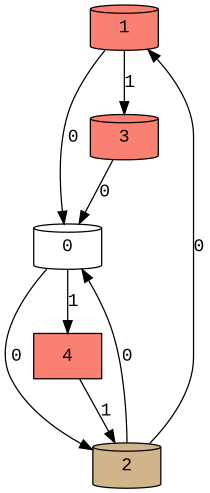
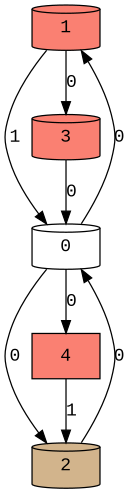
(130, 82) -> (72, 82)
(73, 137) -> (15, 137)
(194, 253) -> (115, 144)
(73, 301) -> (72, 301)
